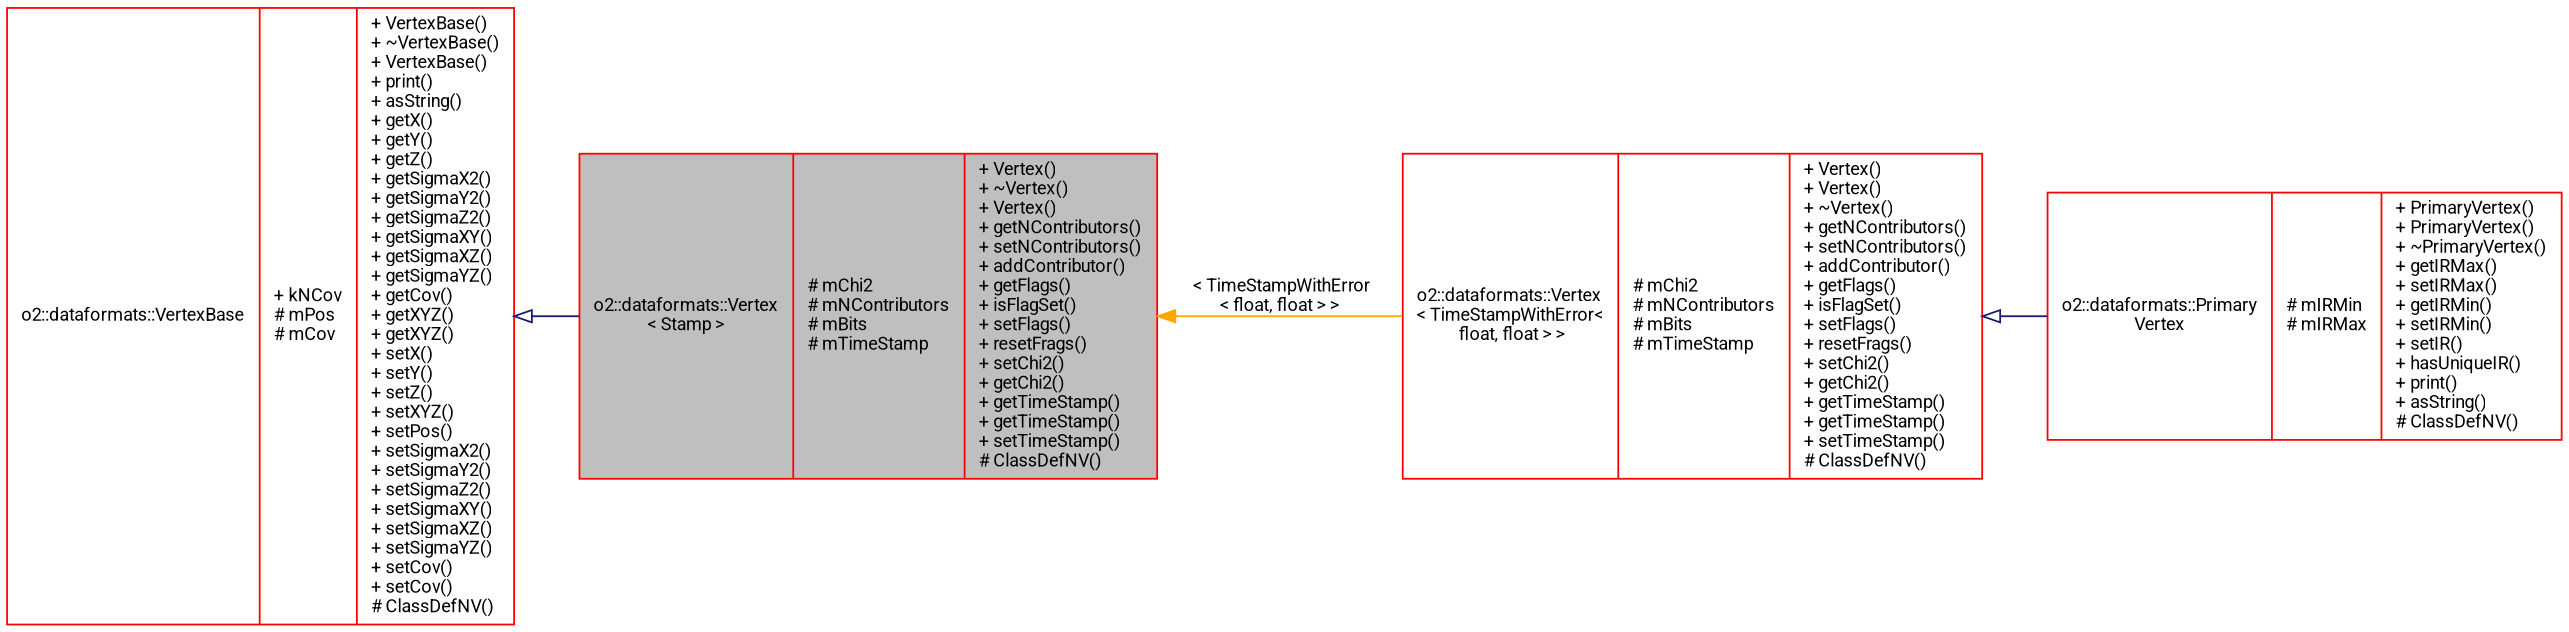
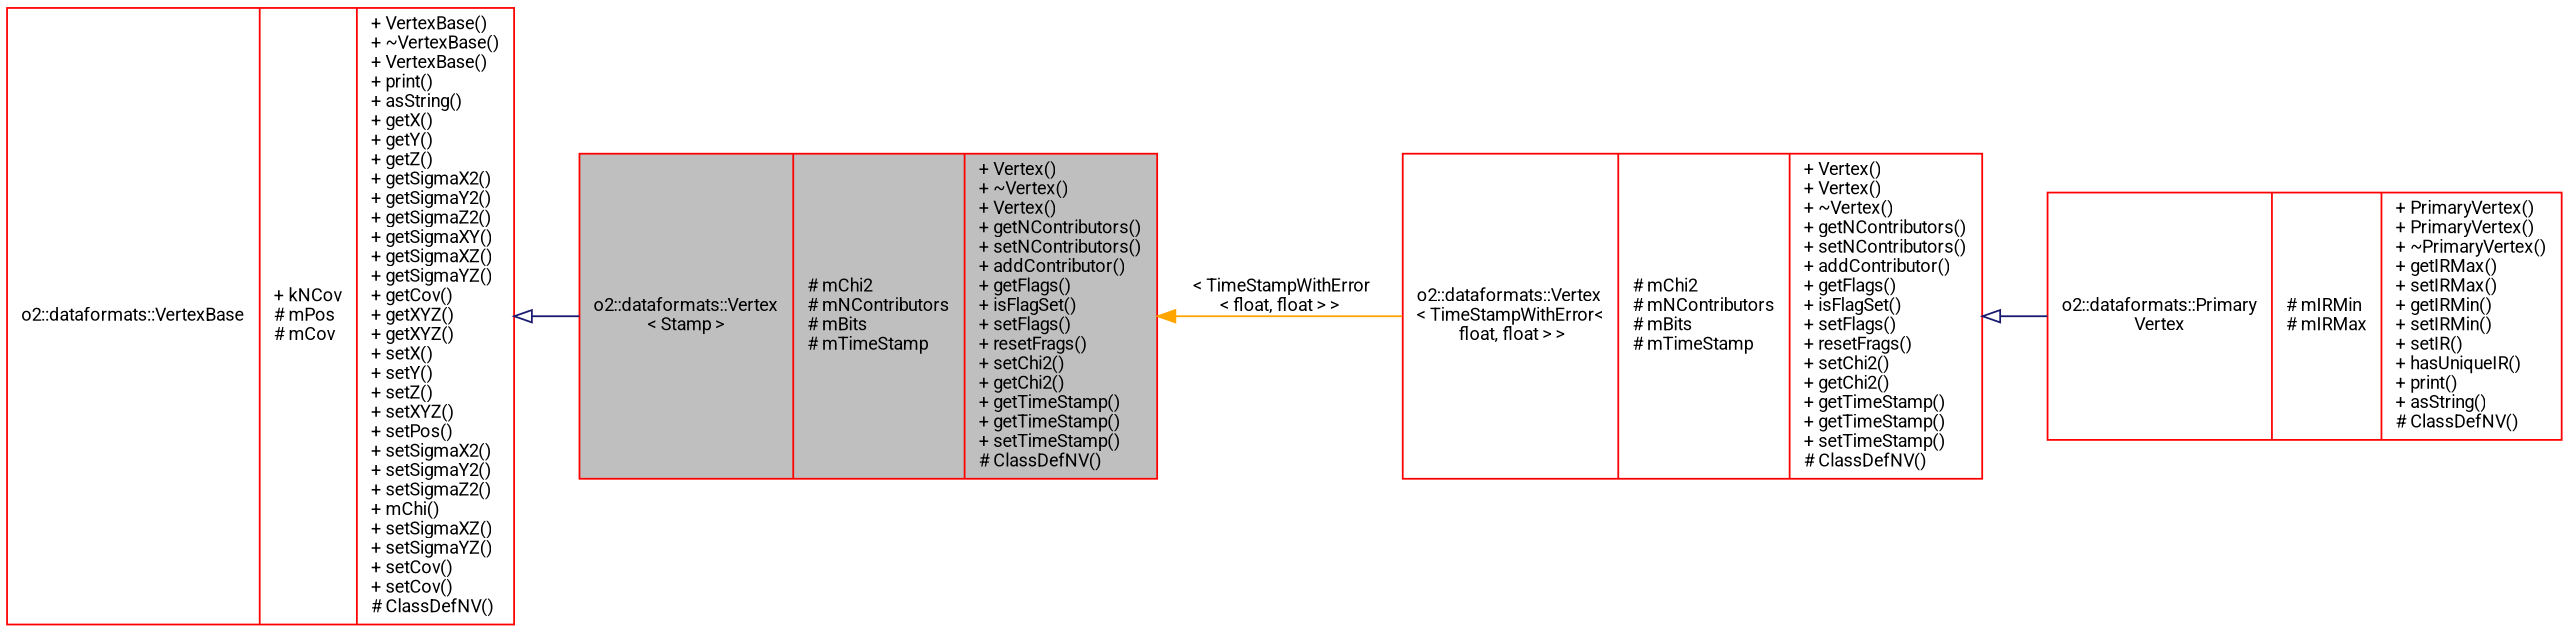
(433, 510) -> (406, 510)
